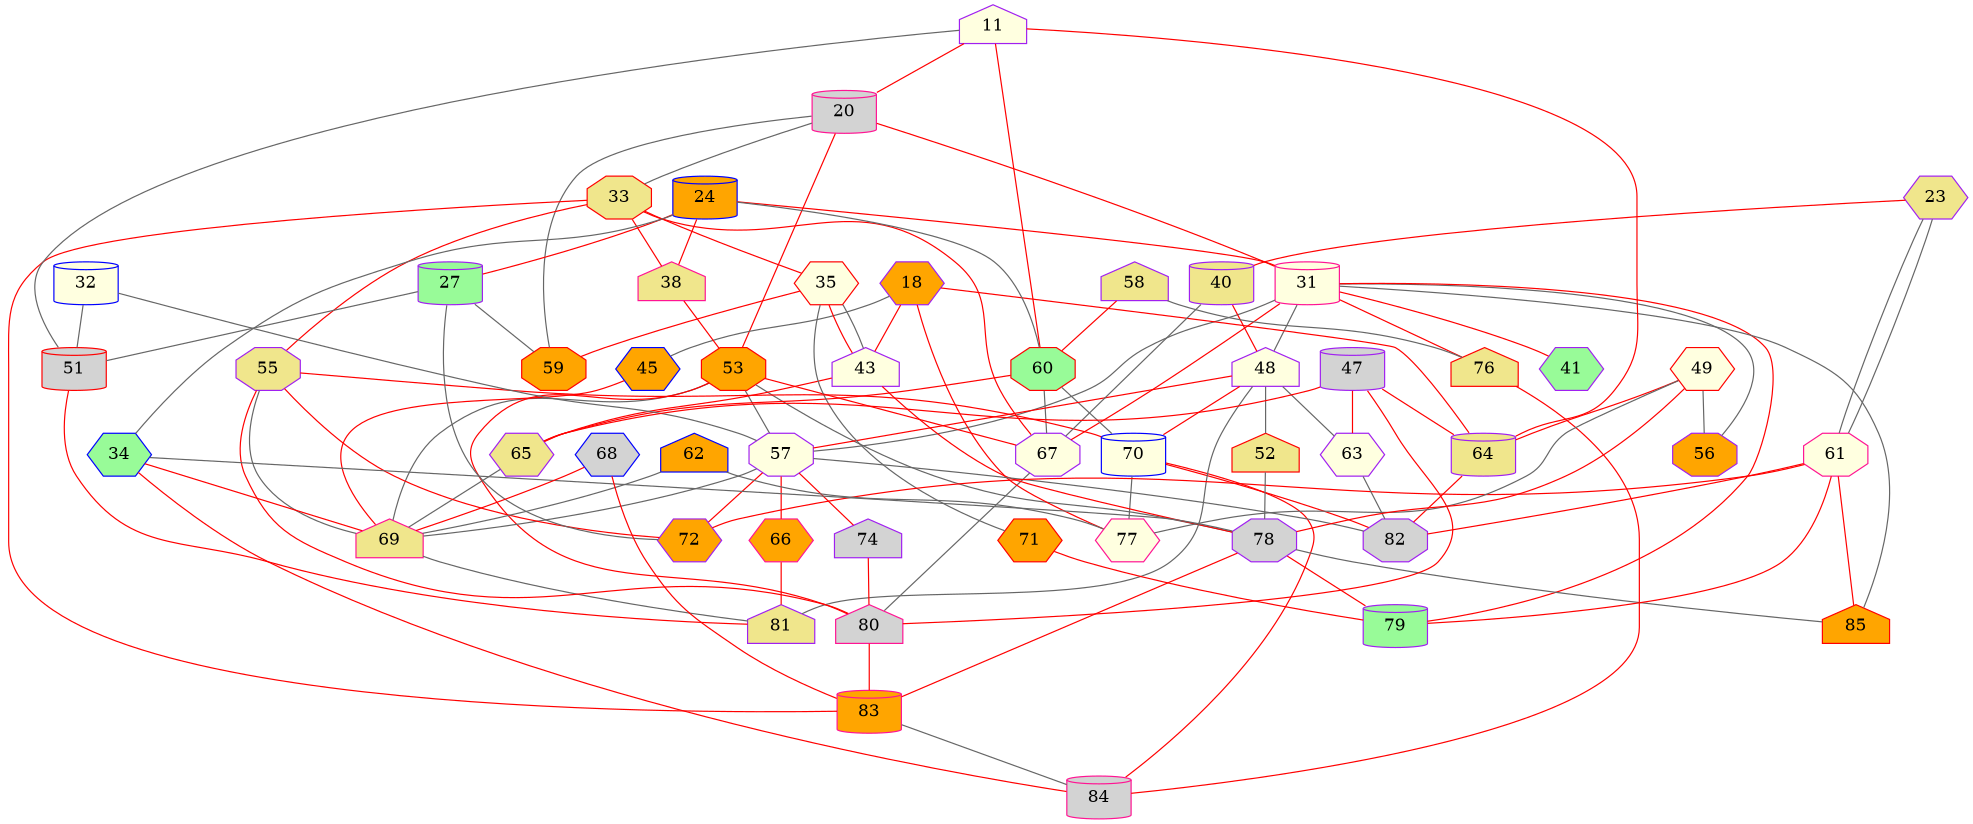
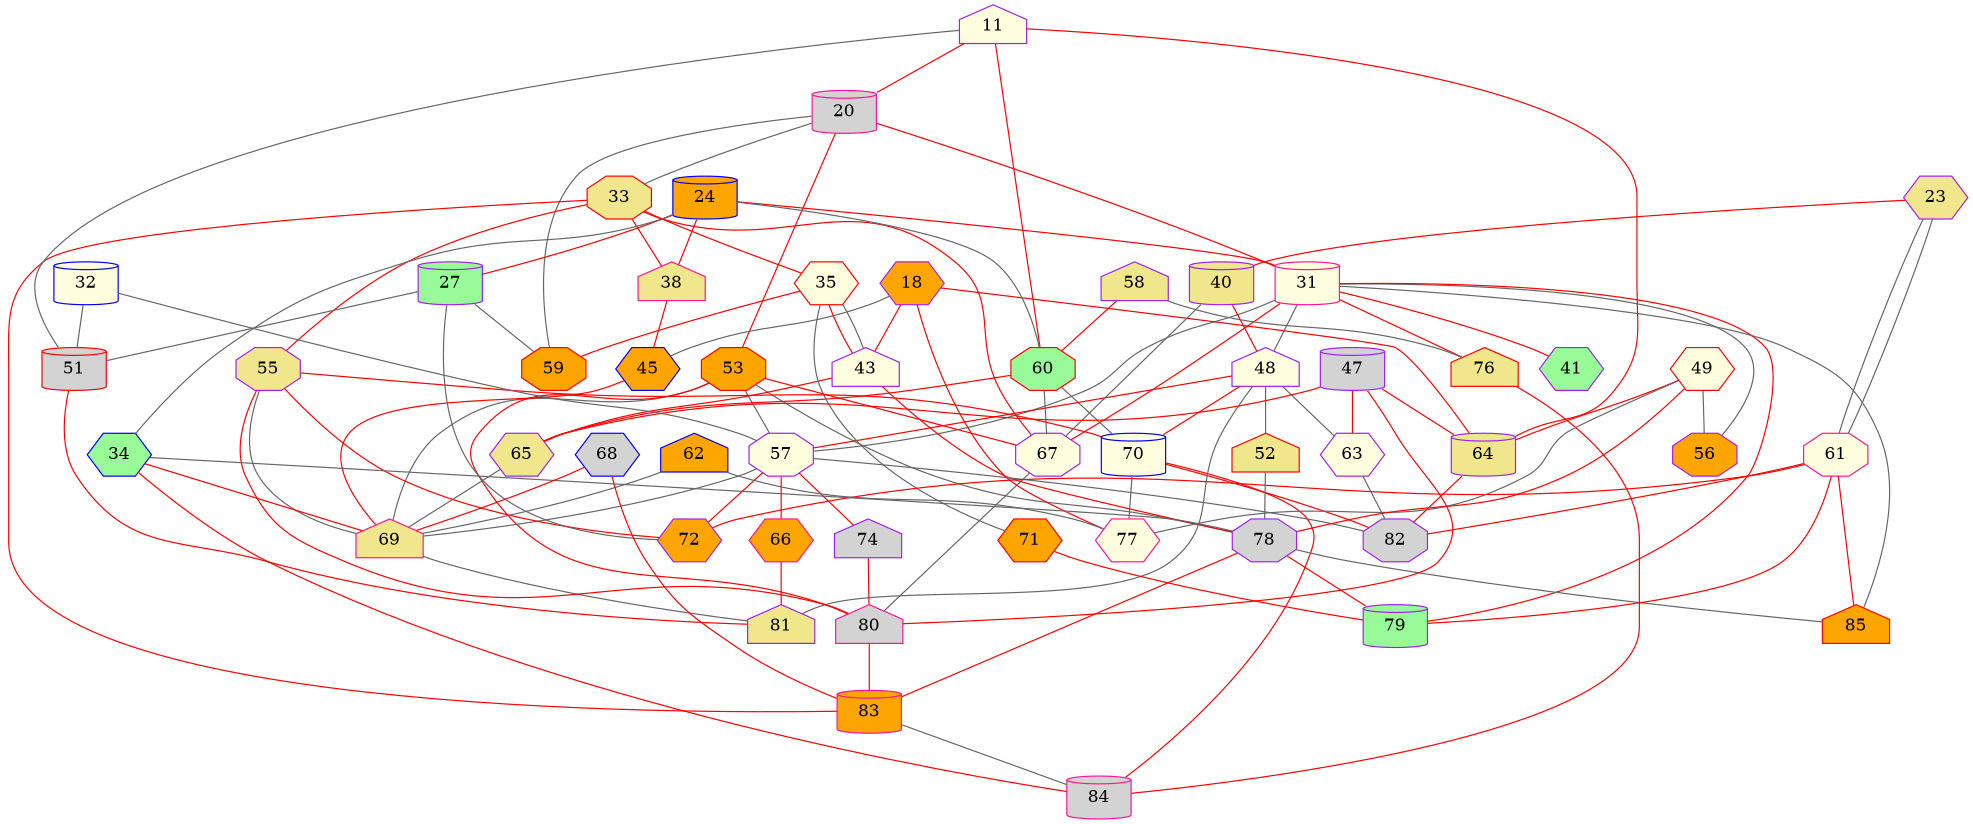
(702, 326) -> (661, 322)
